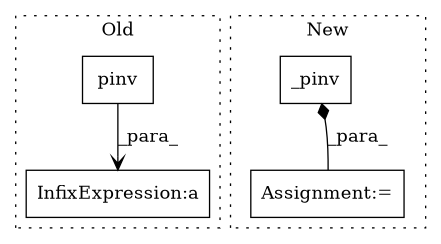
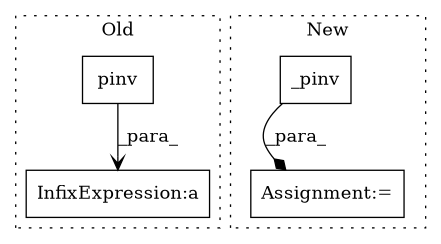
(328, 145) -> (264, 130)
